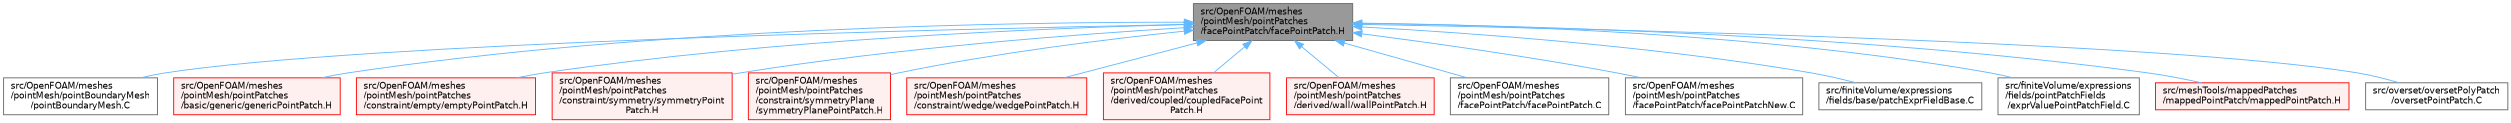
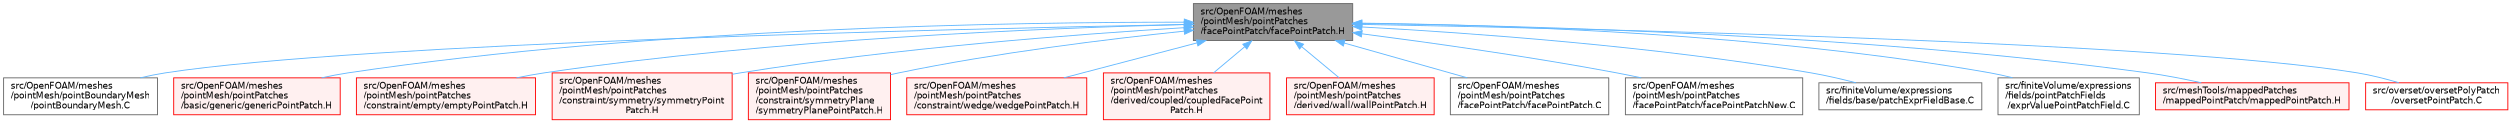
(2437, 96) -> (2437, 96)
